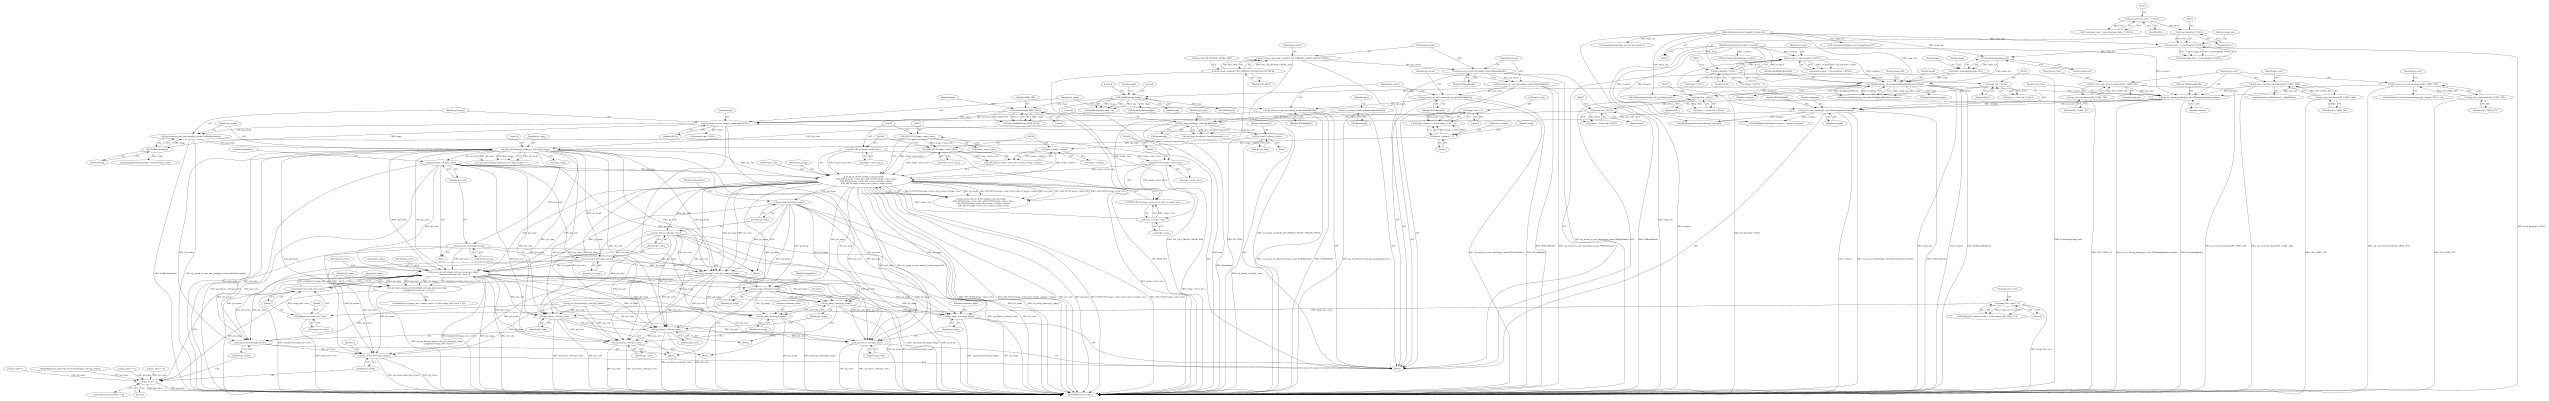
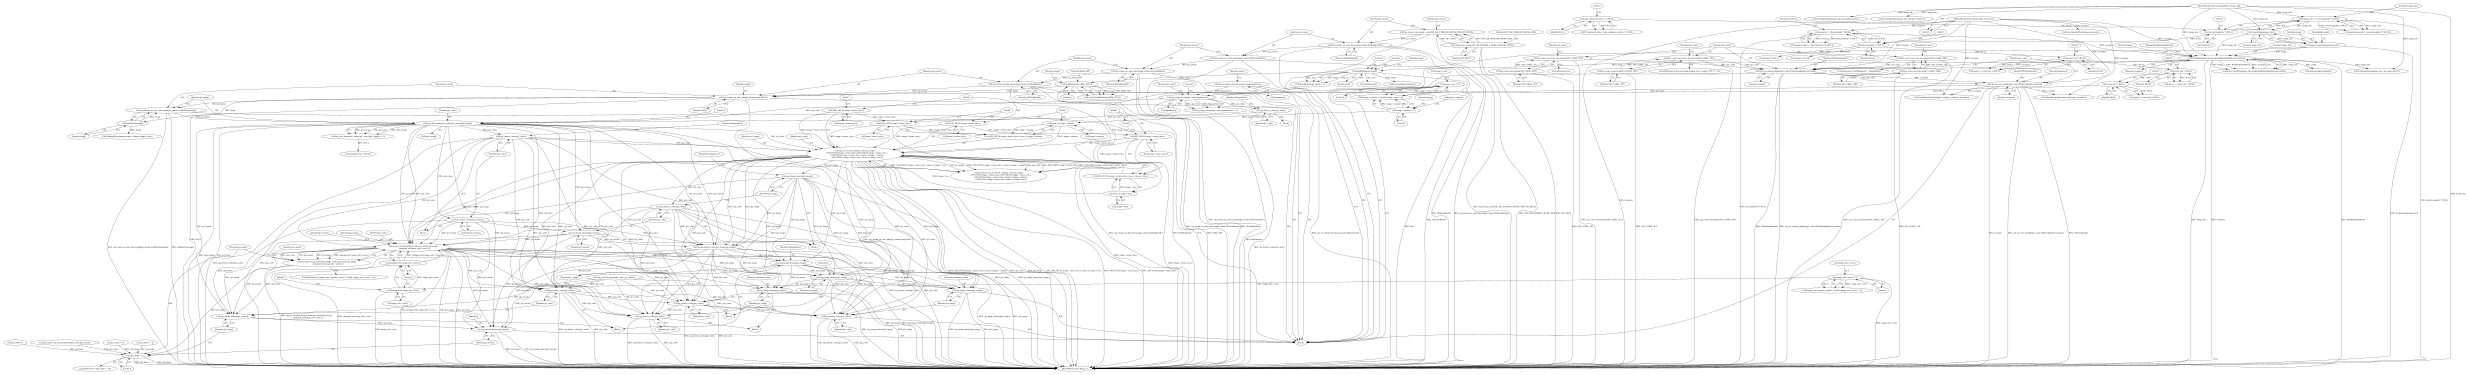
none -> (2260, 23)
(1933, 58) -> (2321, 32)
(712, 129) -> (358, 145)
(70, 369) -> (65, 343)
